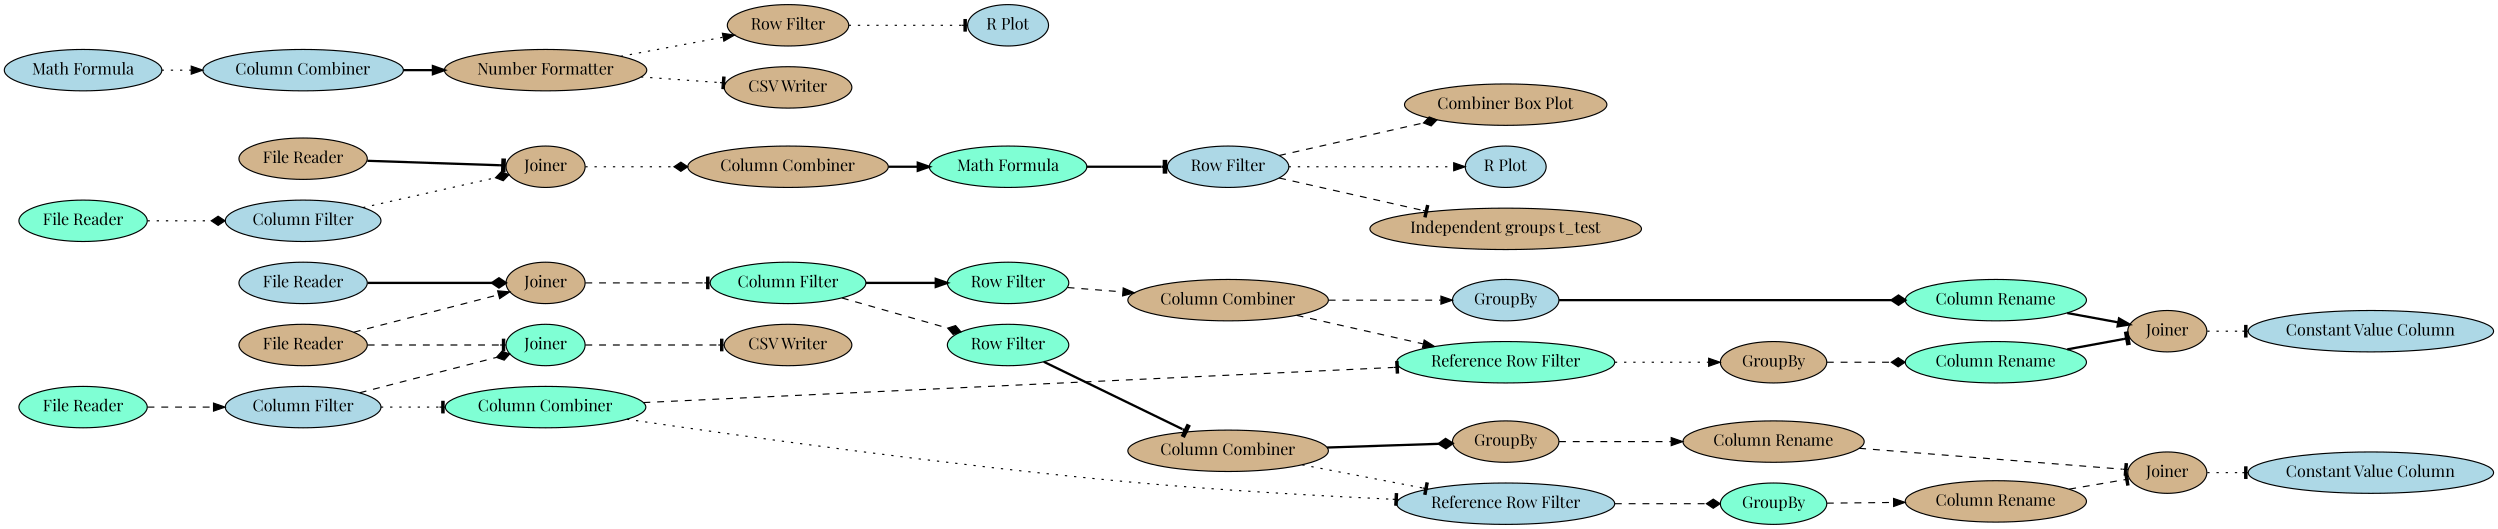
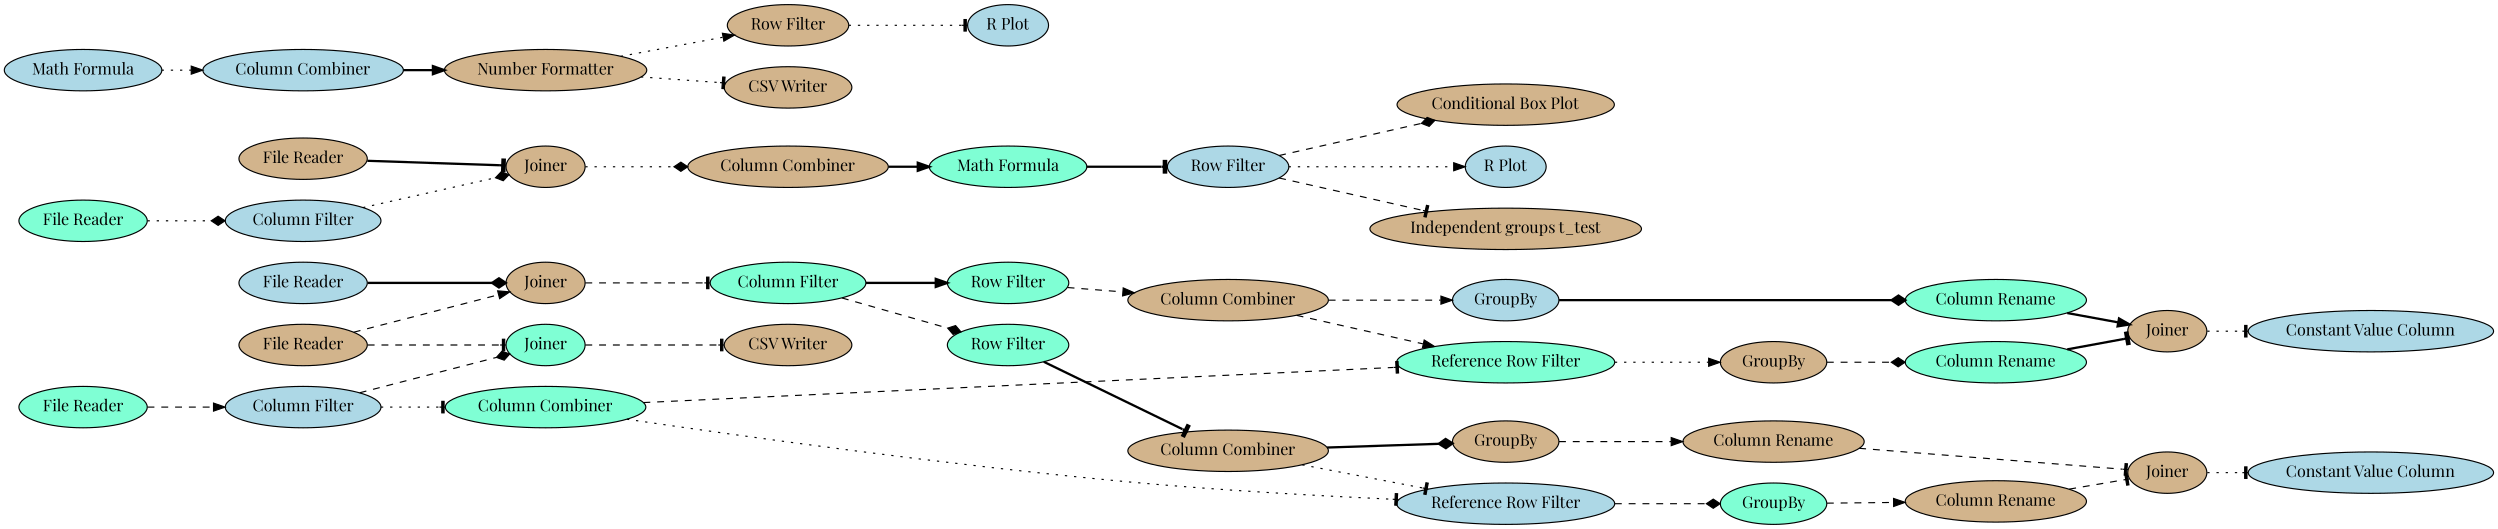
(1506, 105) -> (1506, 105)
